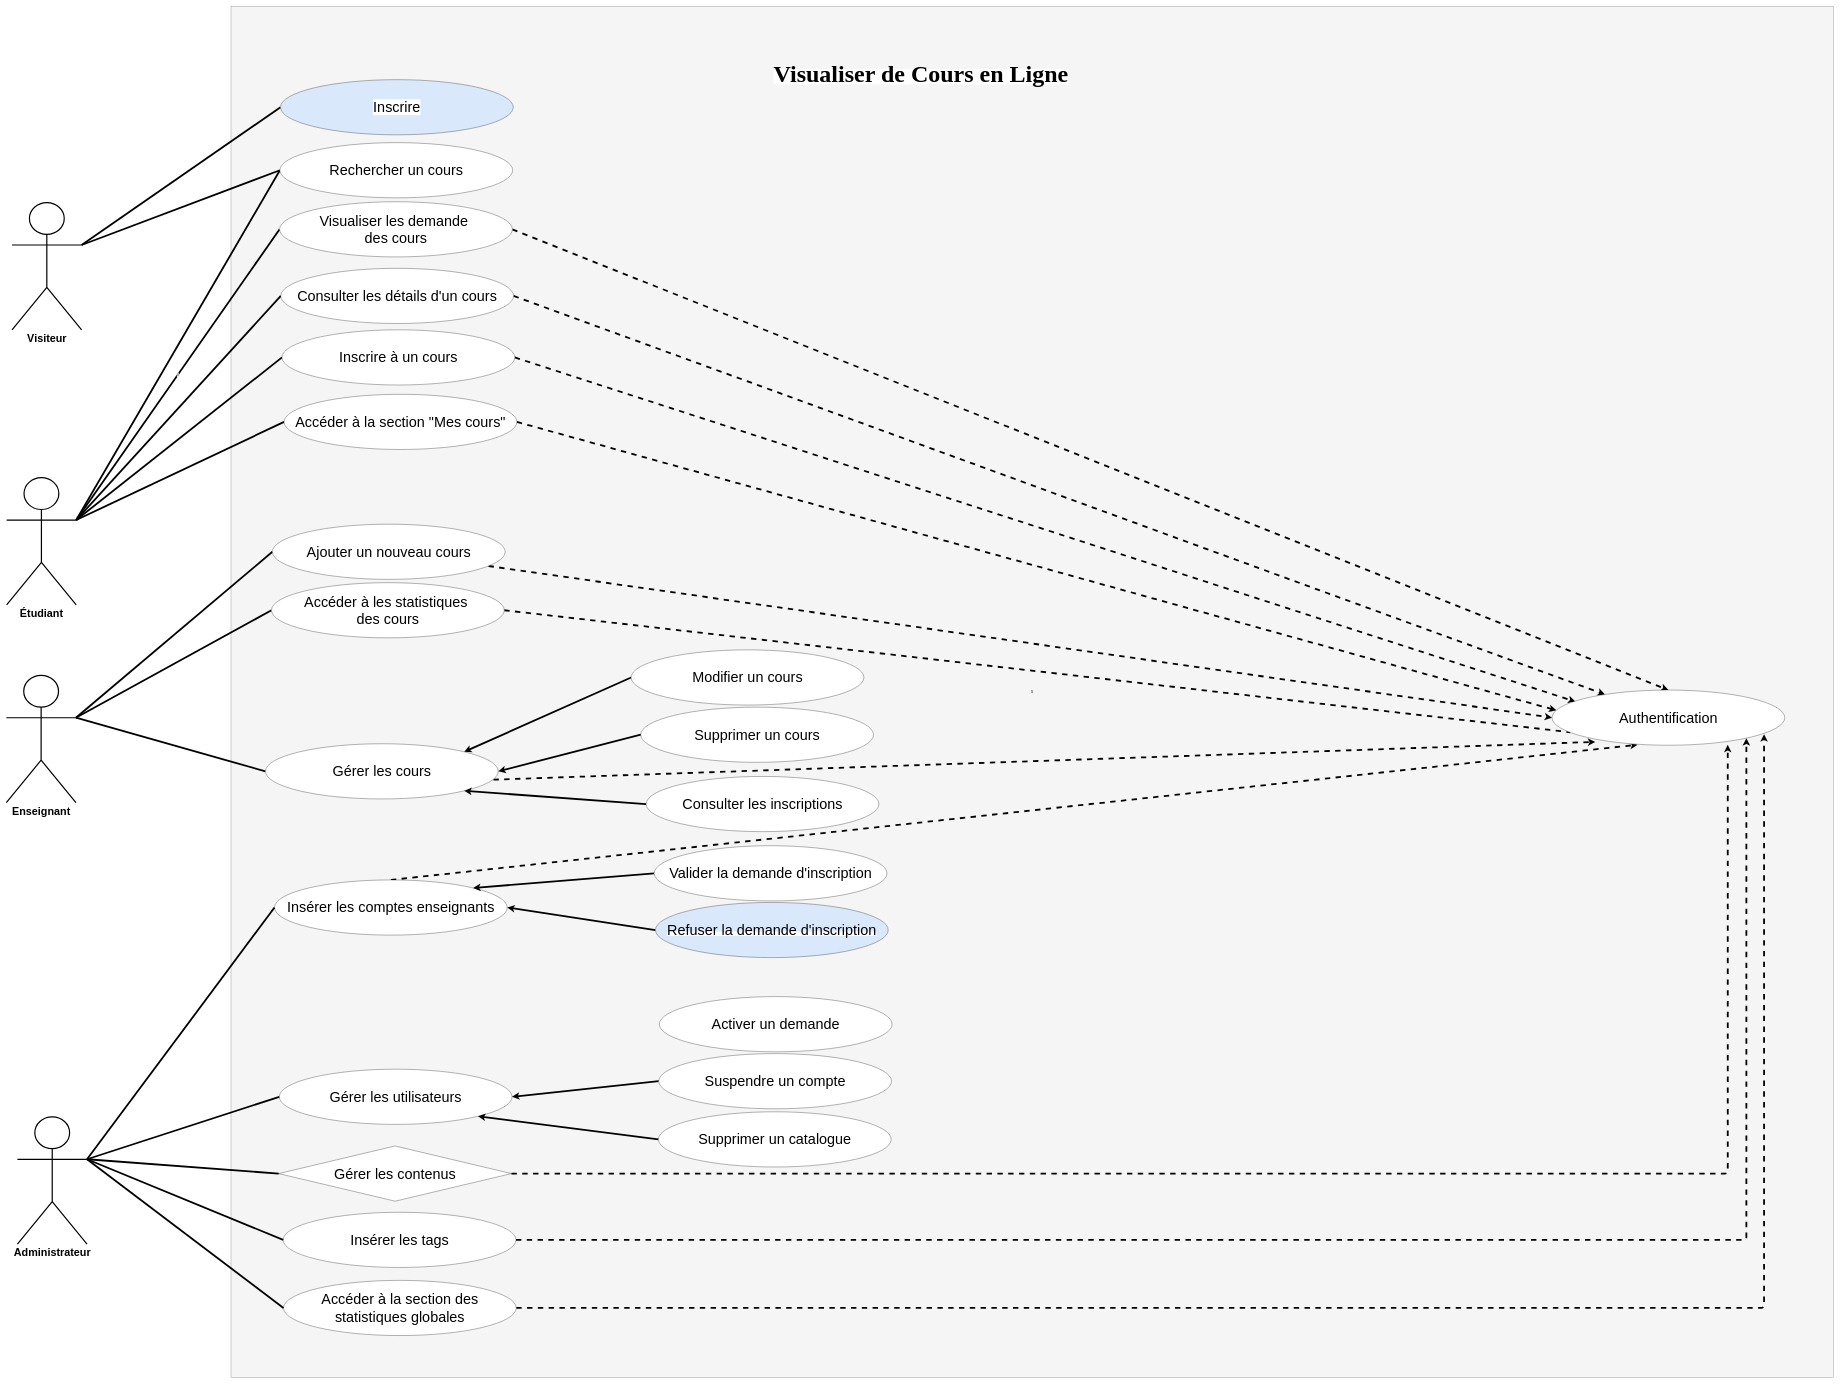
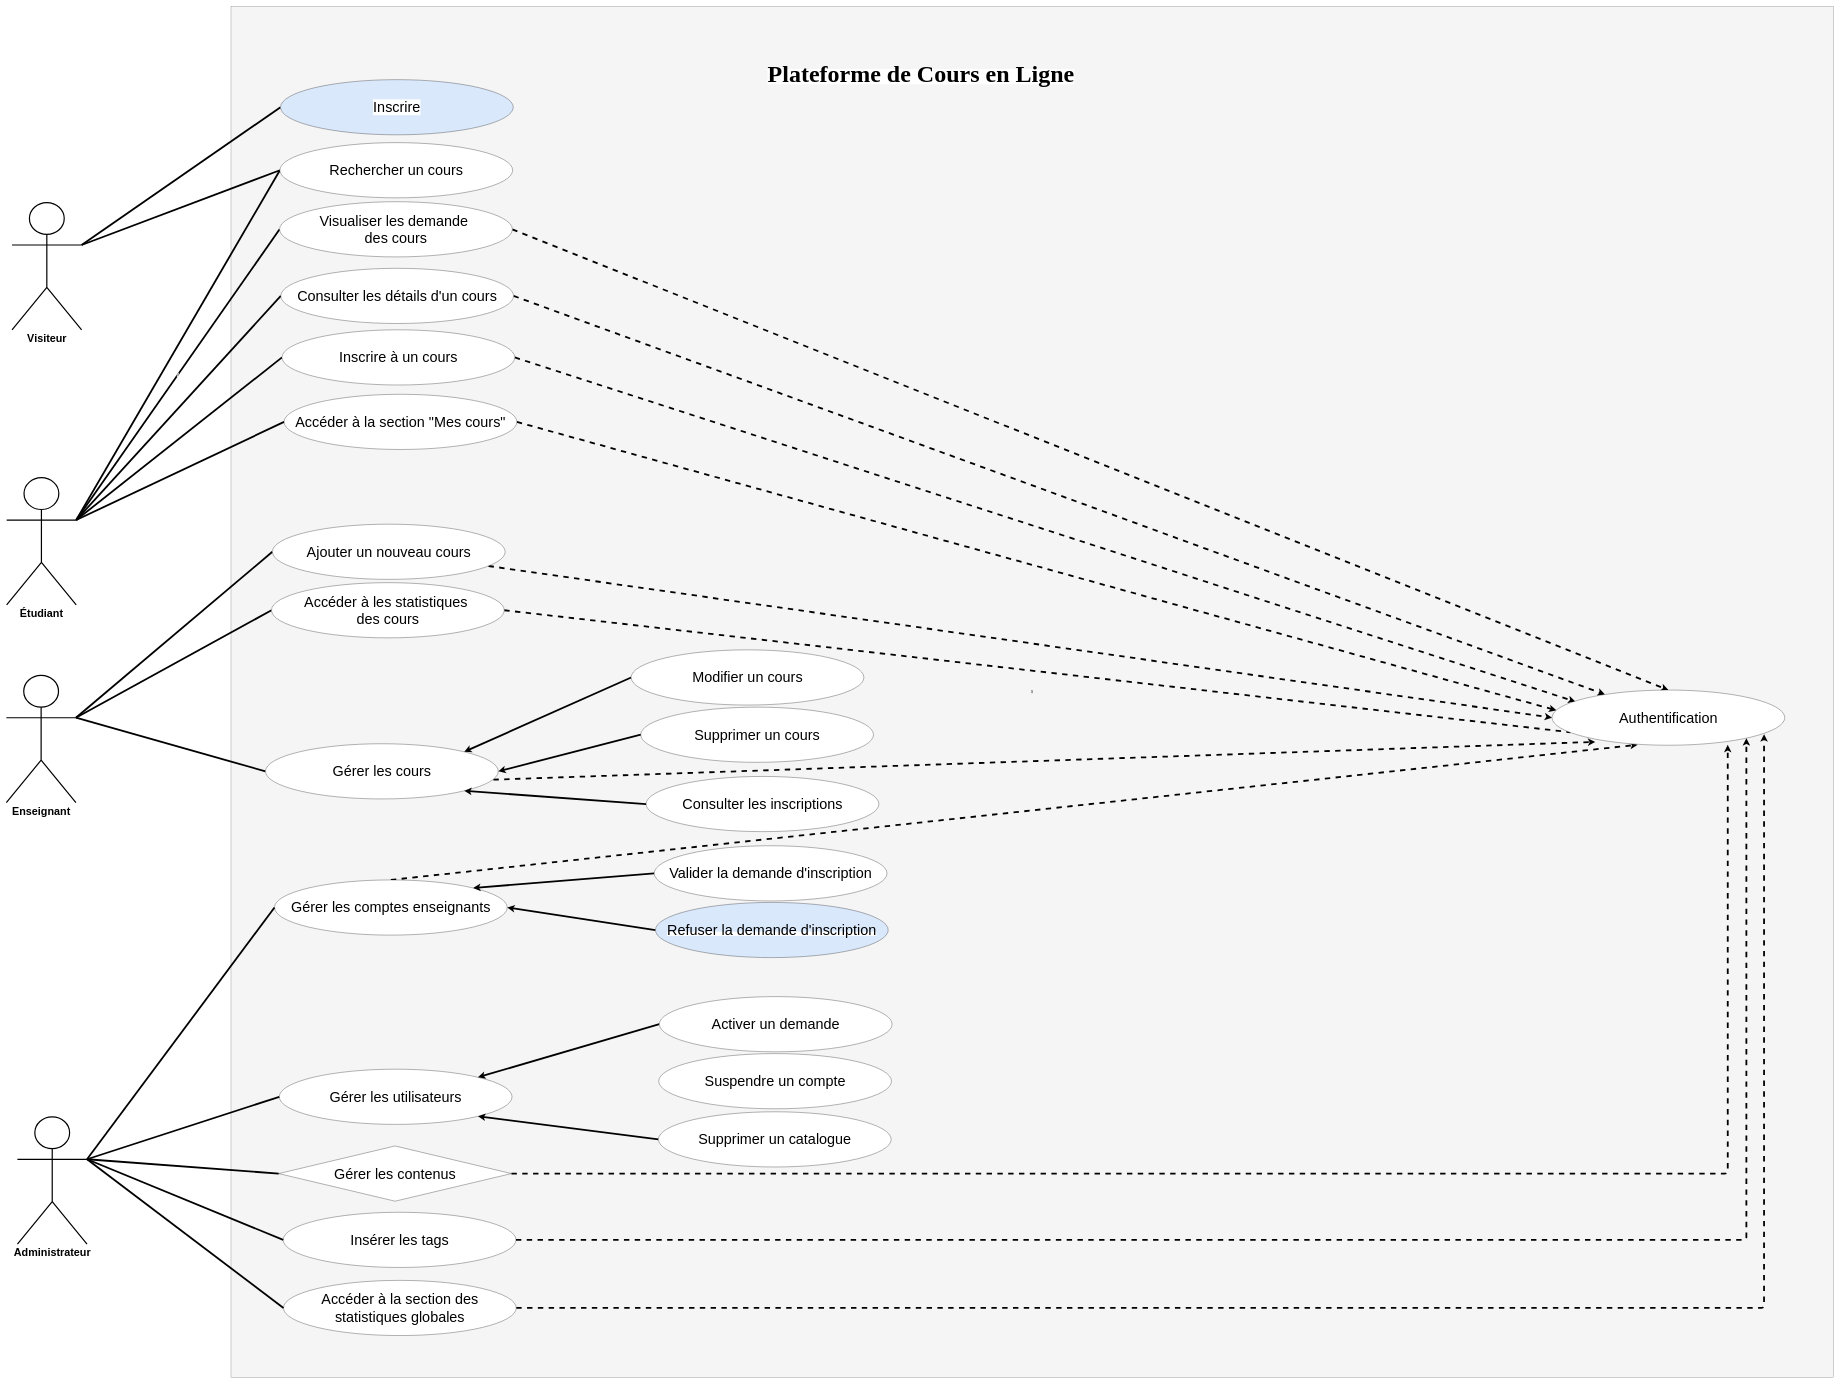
(921, 77) -> (921, 77)
(391, 908) -> (391, 908)
none -> (571, 1050)
(588, 1089) -> none
